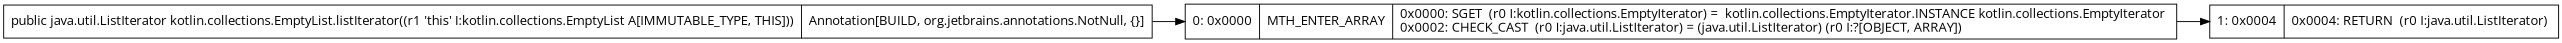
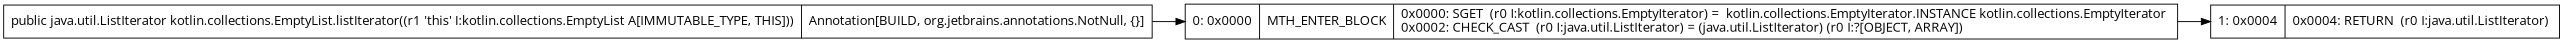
(1326, 21) -> (1327, 21)
